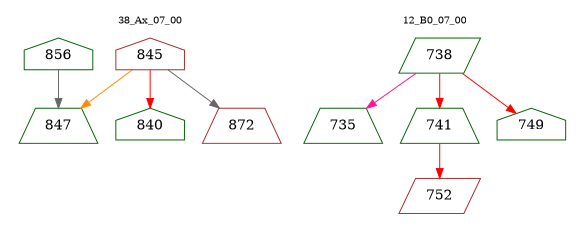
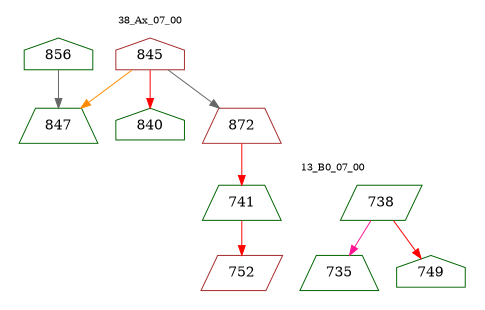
(435, 21) -> (333, 168)
(440, 86) -> (242, 165)
